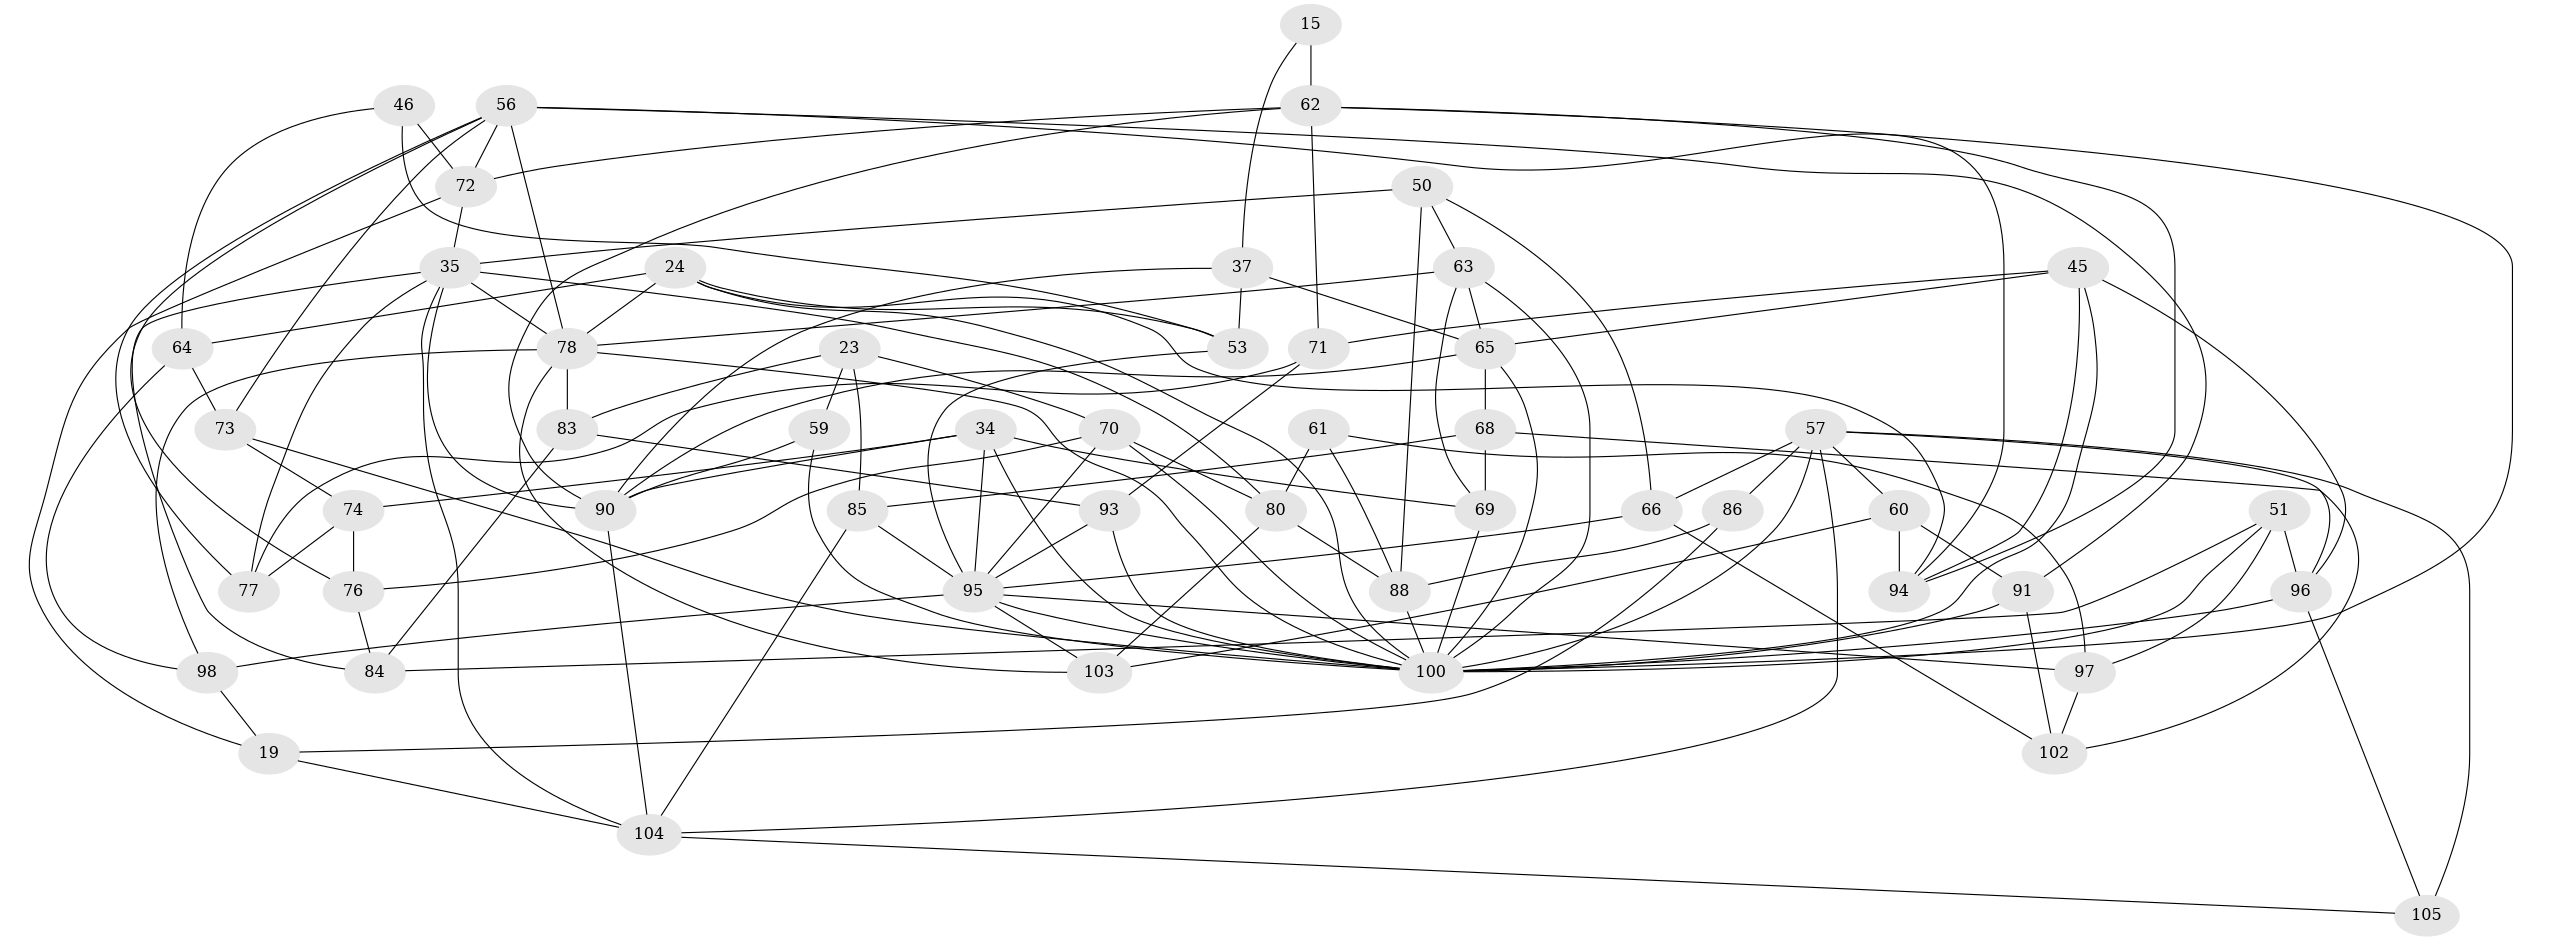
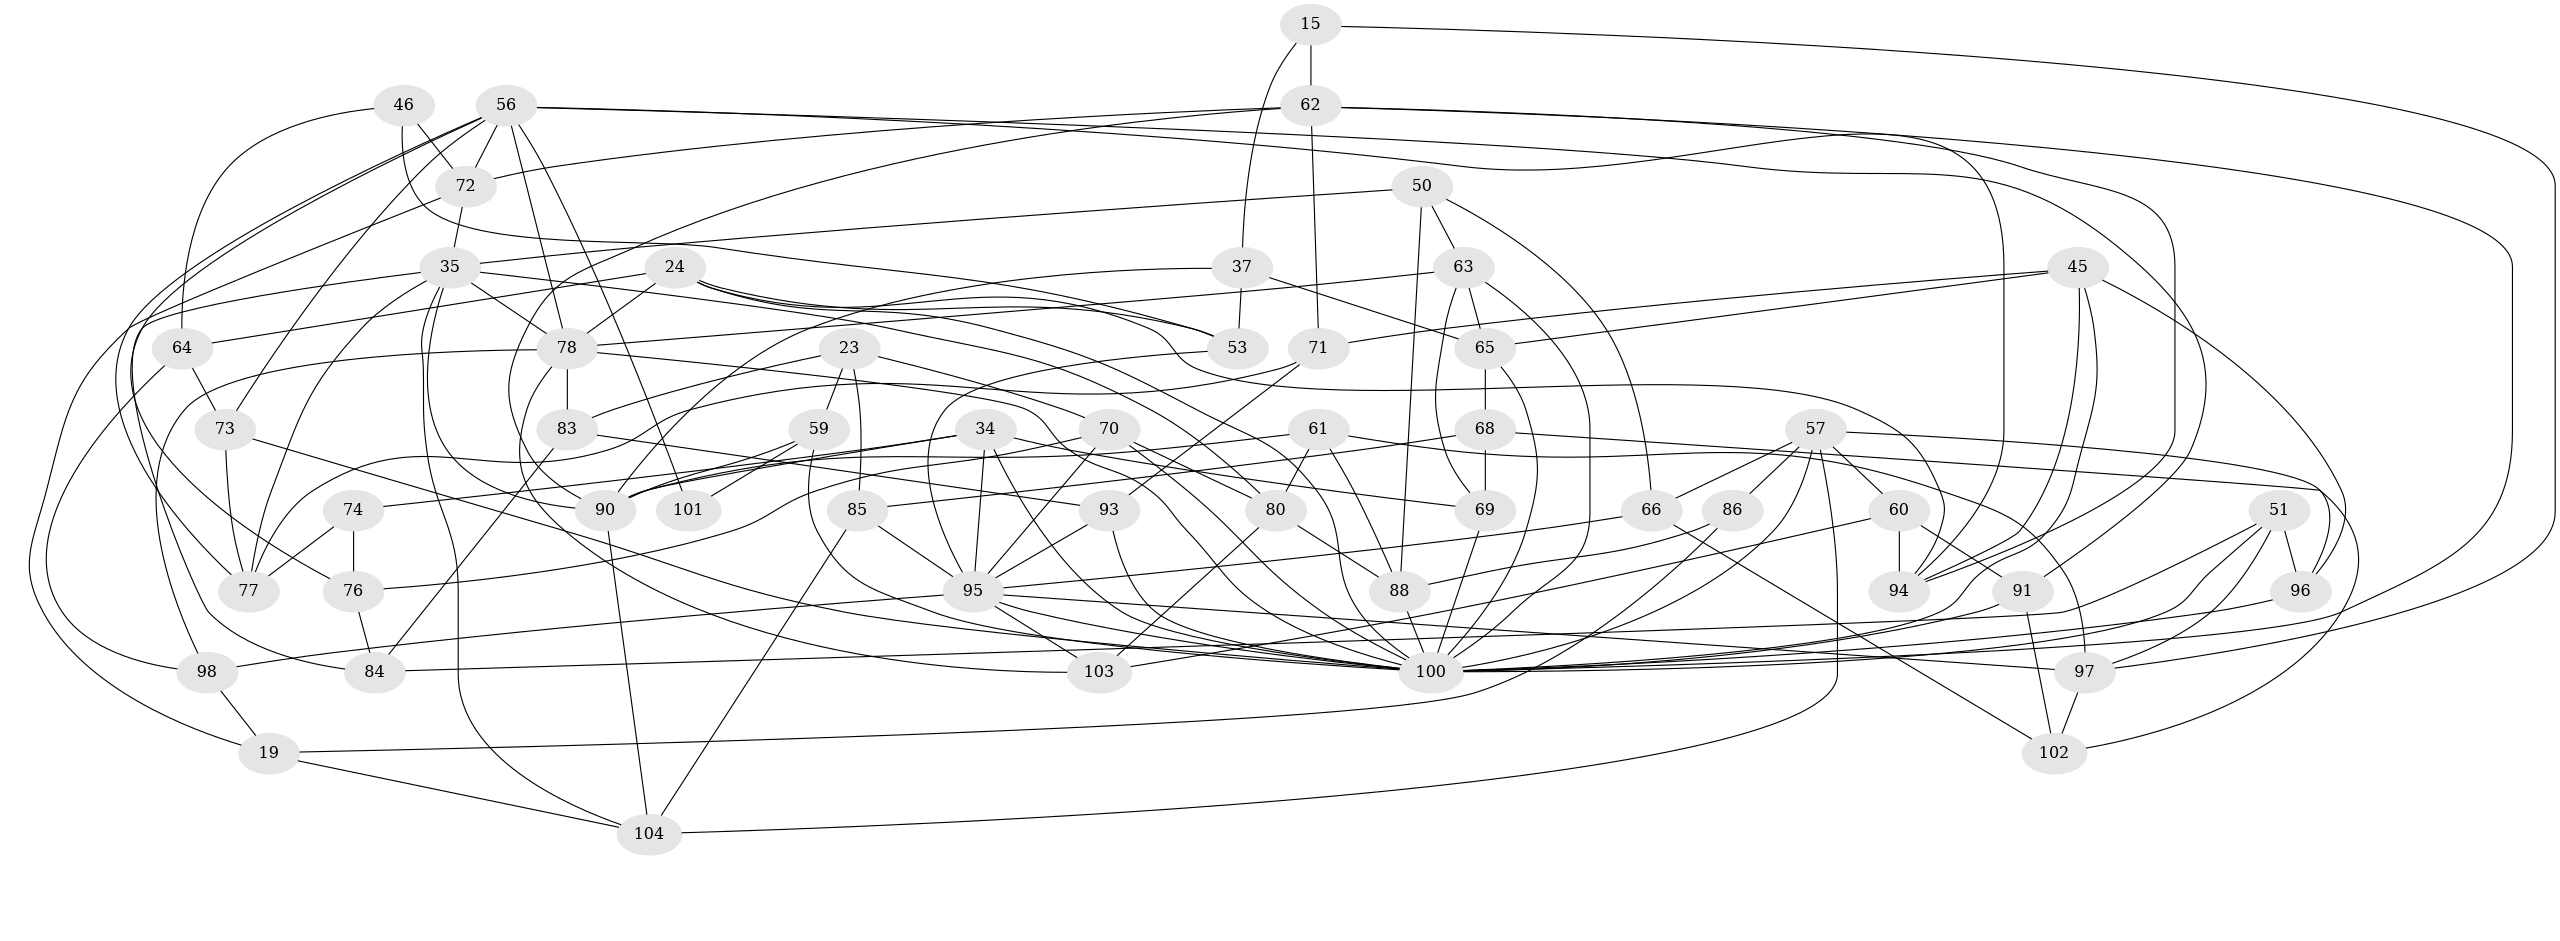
none -> (2363, 103)
(1006, 371) -> (941, 457)
(289, 470) -> (230, 505)
none -> (689, 511)
(2427, 916) -> none
